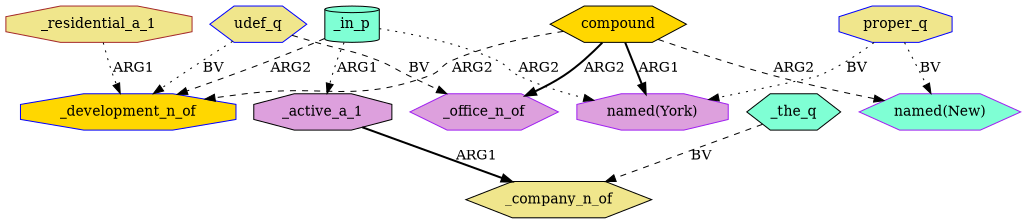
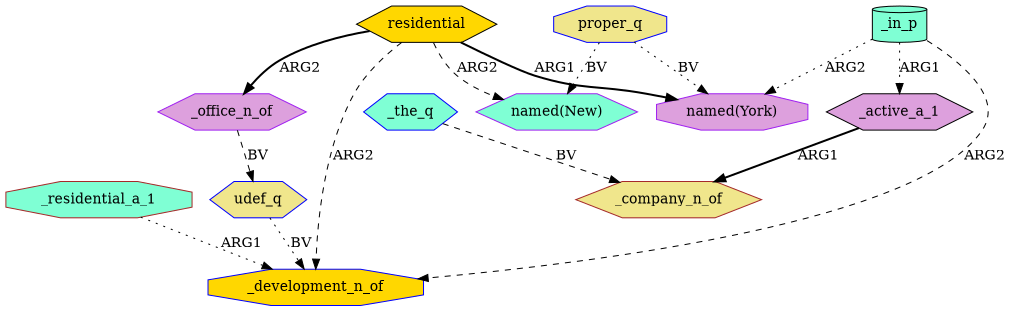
(99, 24) -> (99, 200)
(618, 24) -> (427, 24)
(367, 56) -> (244, 151)
(323, 112) -> (900, 112)
(794, 112) -> (411, 112)
(559, 200) -> (669, 200)
